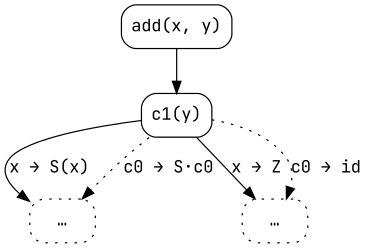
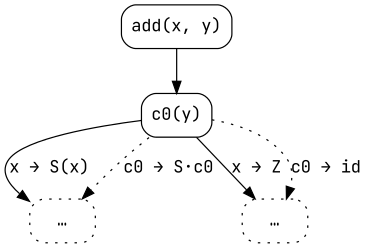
(177, 115) -> (177, 115)
